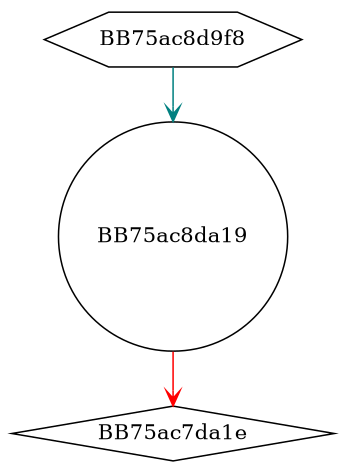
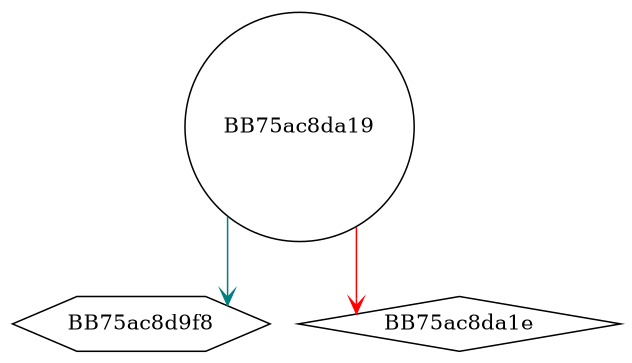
(173, 87) -> (228, 253)
(173, 434) -> (459, 324)
